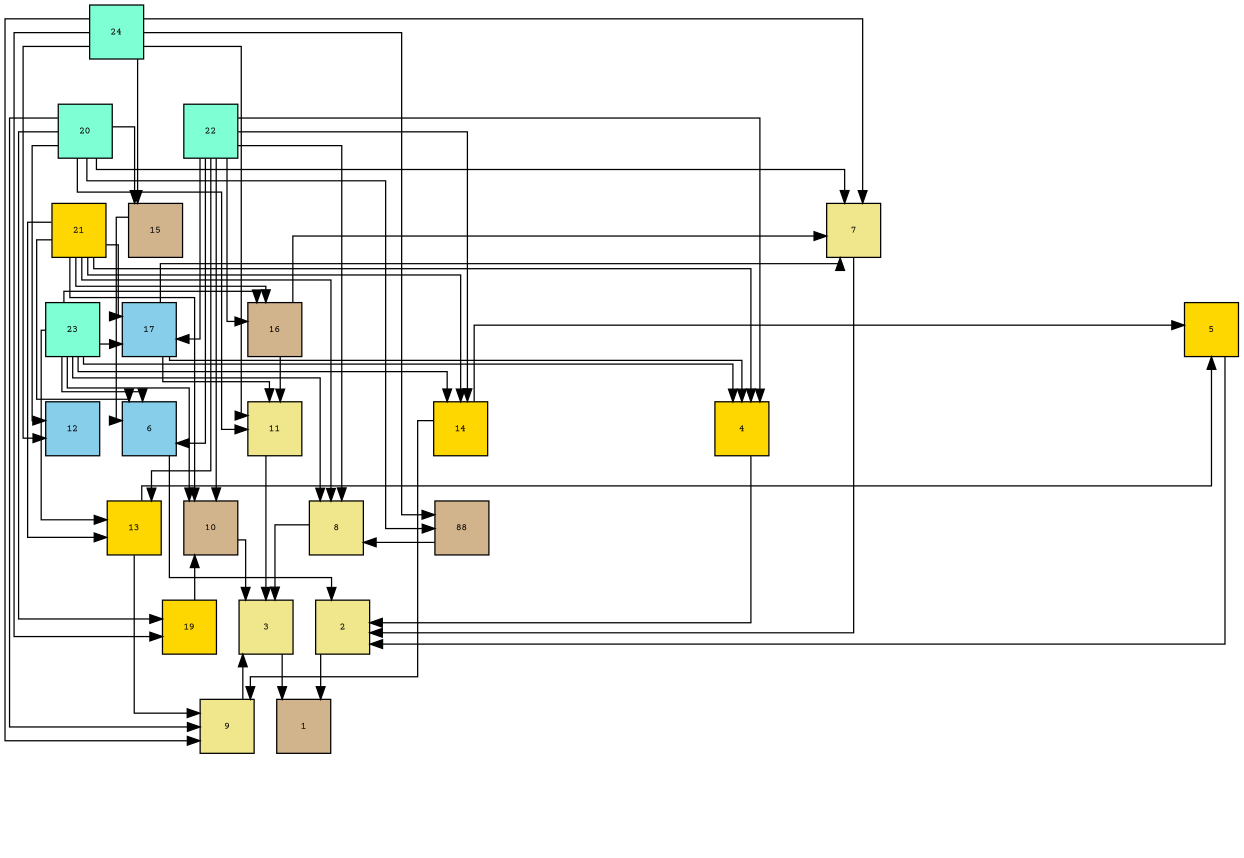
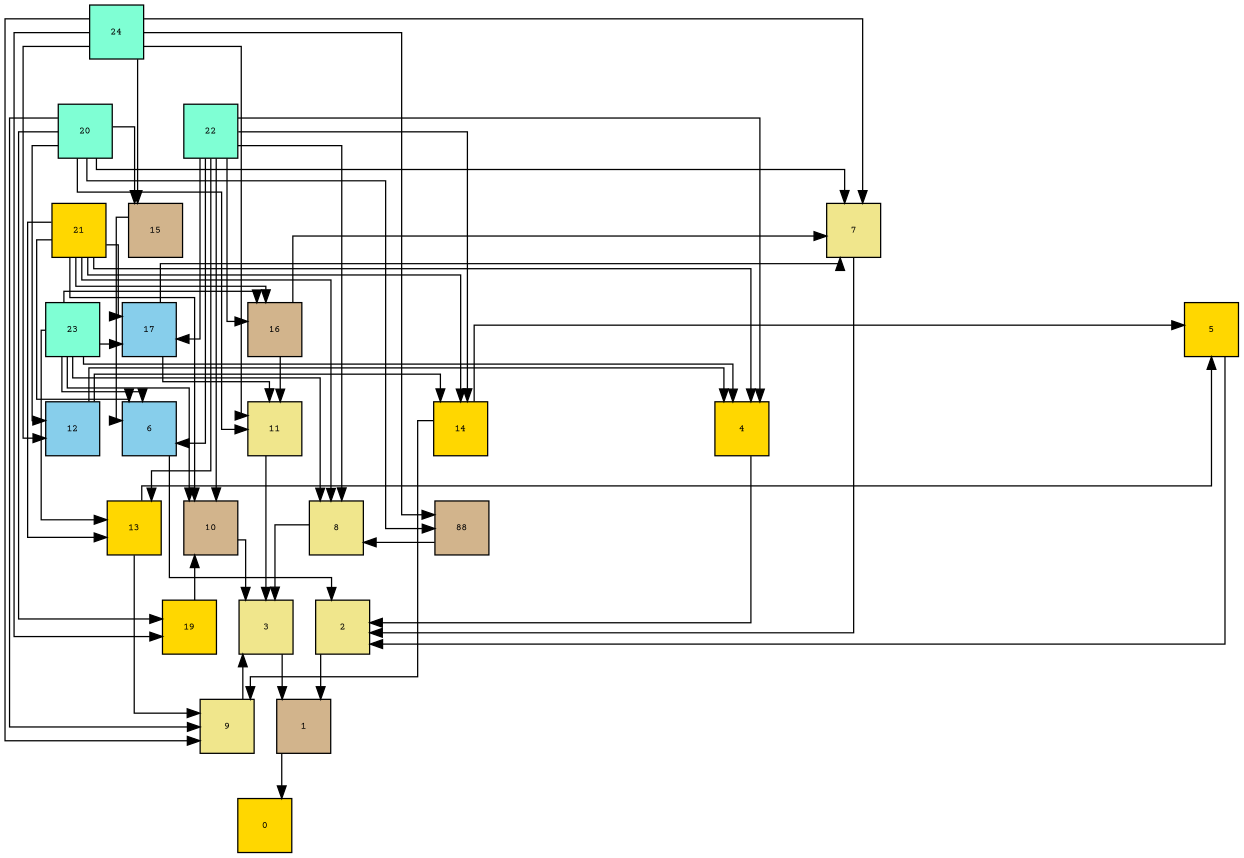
(468, 360) -> (400, 368)
(354, 372) -> (261, 374)
none -> (265, 826)
